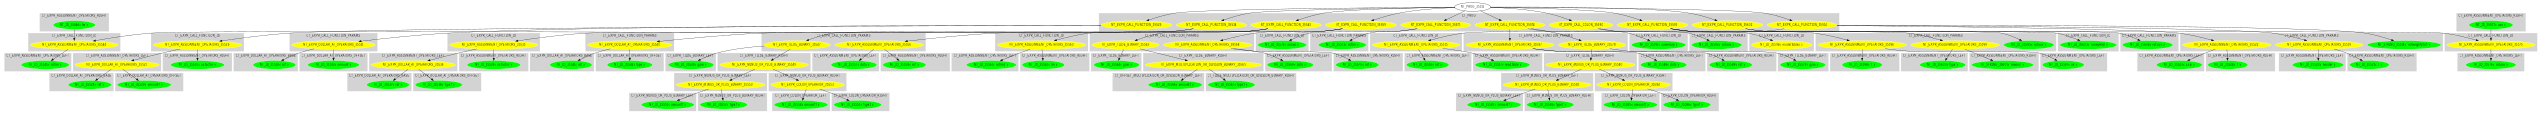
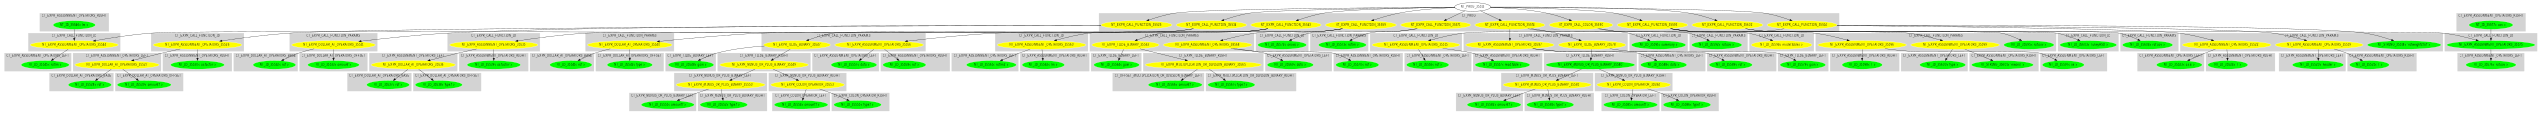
(2491, 45) -> (2491, 45)
(1590, 65) -> (1590, 65)
(1251, 76) -> (1251, 76)
